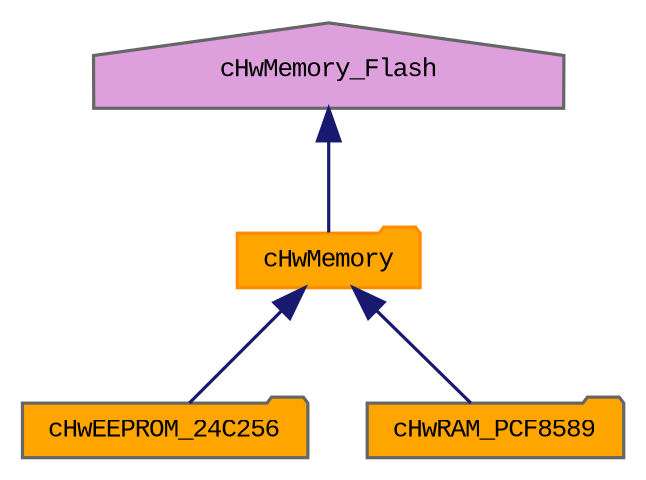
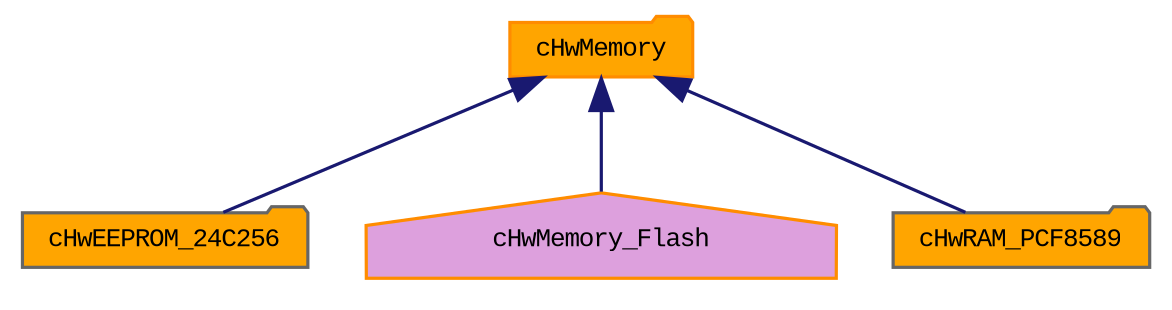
(329, 70) -> (601, 240)
(329, 187) -> (601, 152)
